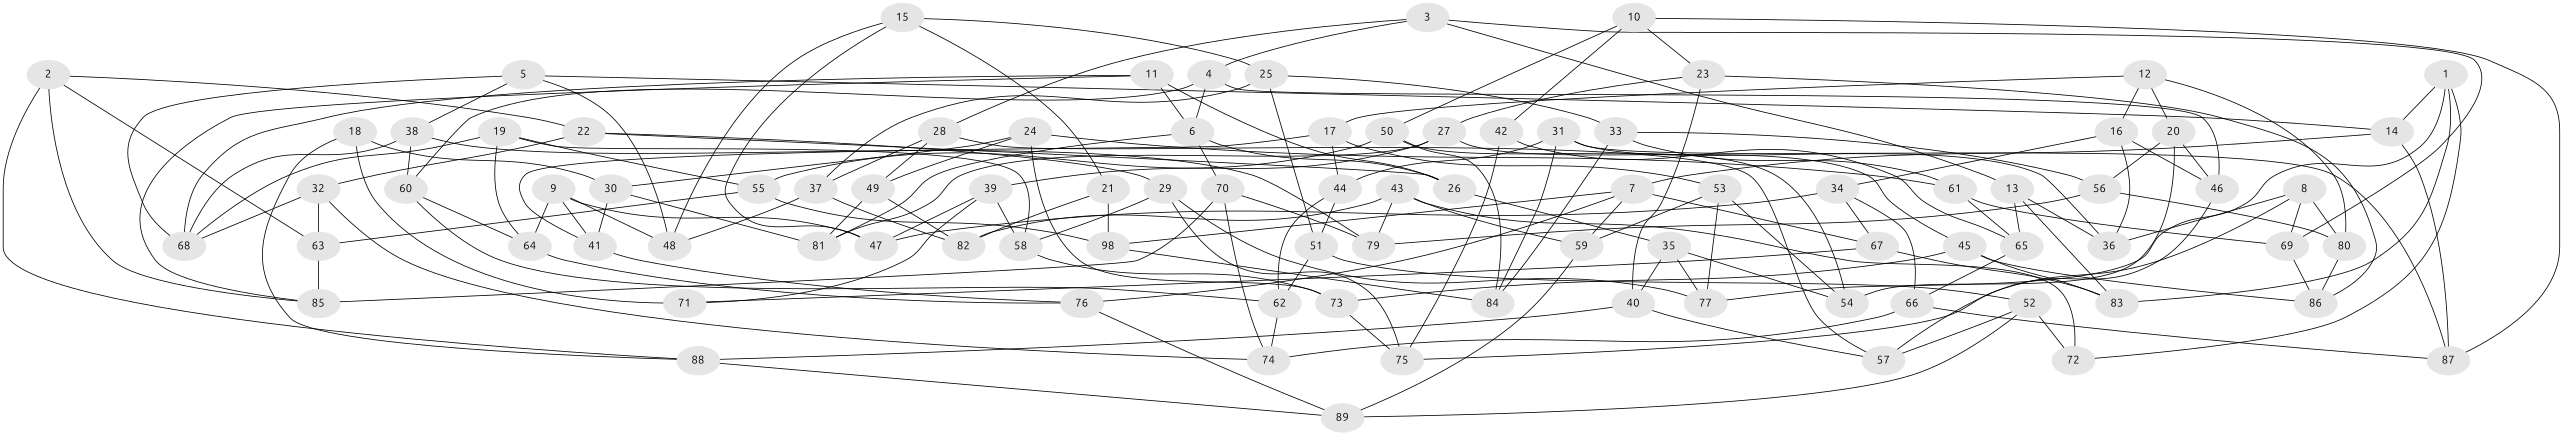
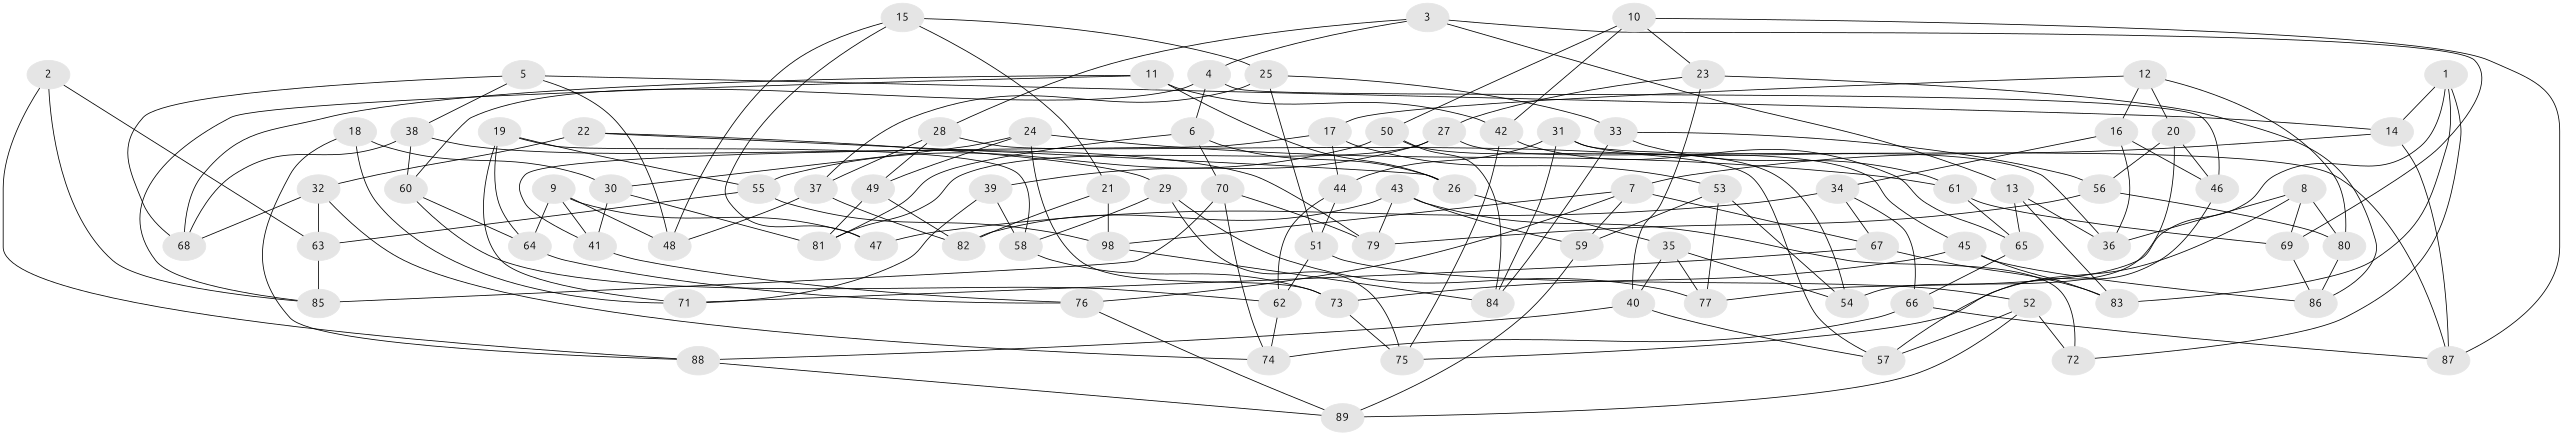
(318, 92) -> none
(1174, 106) -> (1327, 103)
(330, 162) -> (522, 273)
(934, 218) -> none
